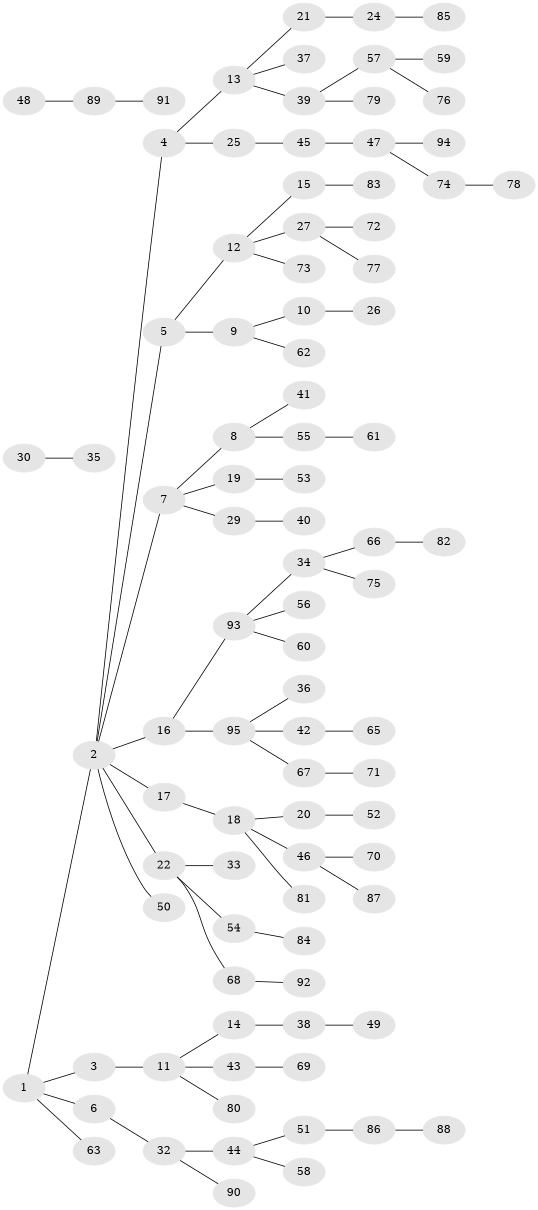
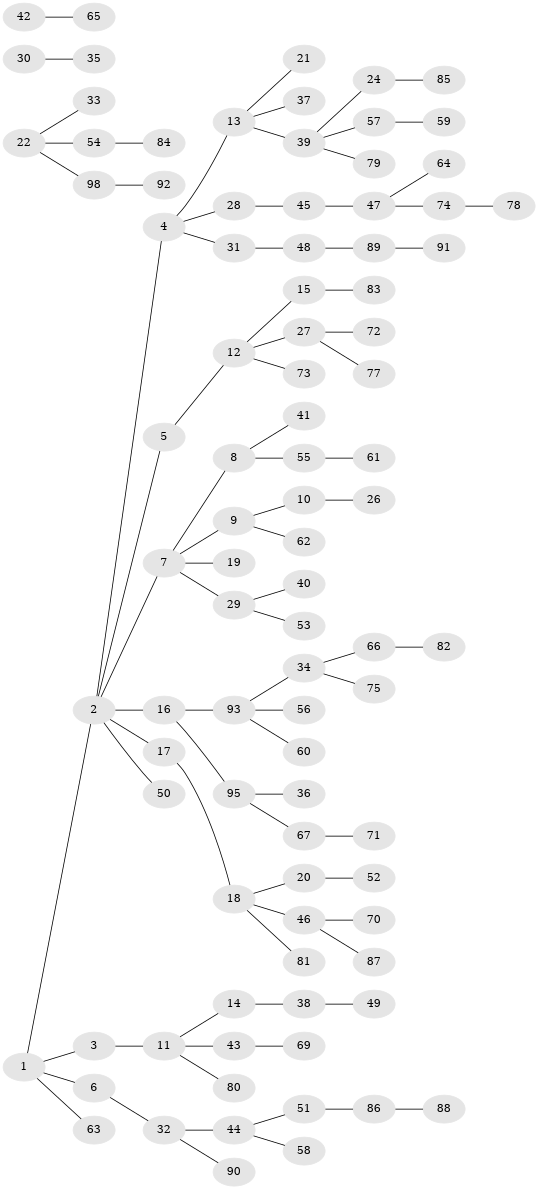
(339, 17) -> (339, 112)
(444, 101) -> none
(234, 143) -> (234, 206)
(444, 143) -> (444, 164)
none -> (234, 248)
(199, 332) -> (199, 542)
(269, 479) -> (269, 616)
(269, 731) -> none
(129, 810) -> none
(234, 981) -> (94, 185)
